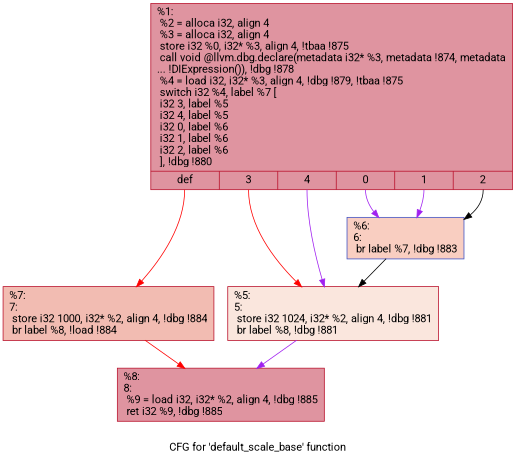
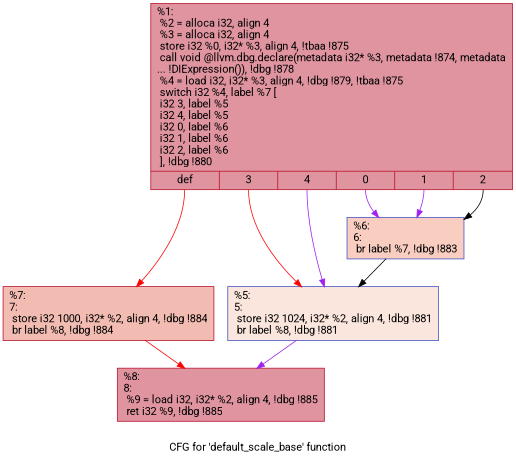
(333, 314) -> (333, 314)
(63, 330) -> (62, 330)
